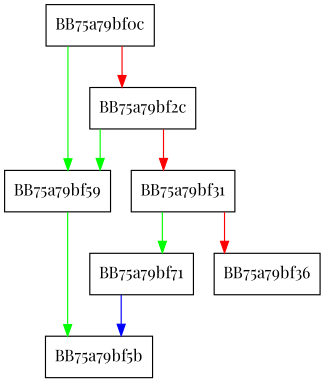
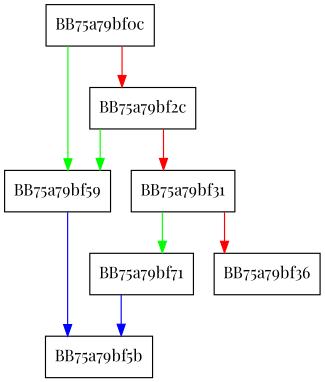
(68, 268) -> (68, 268)
